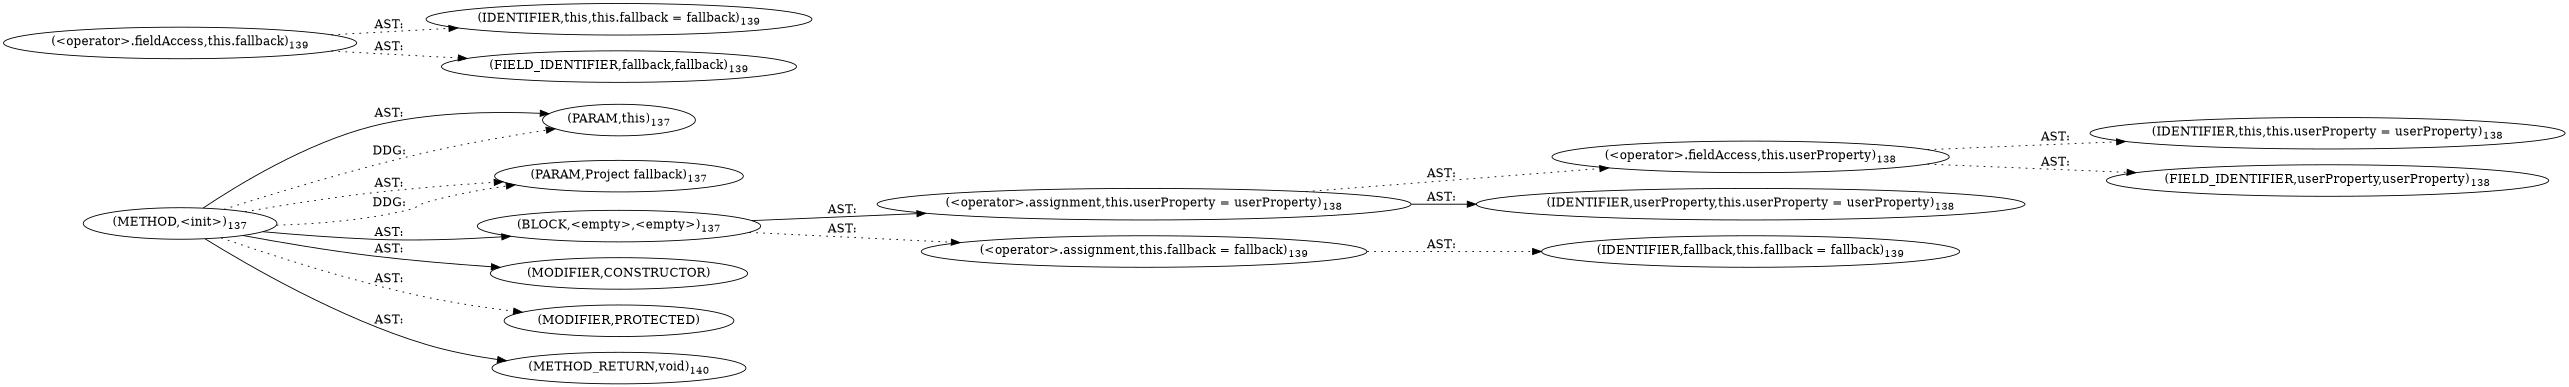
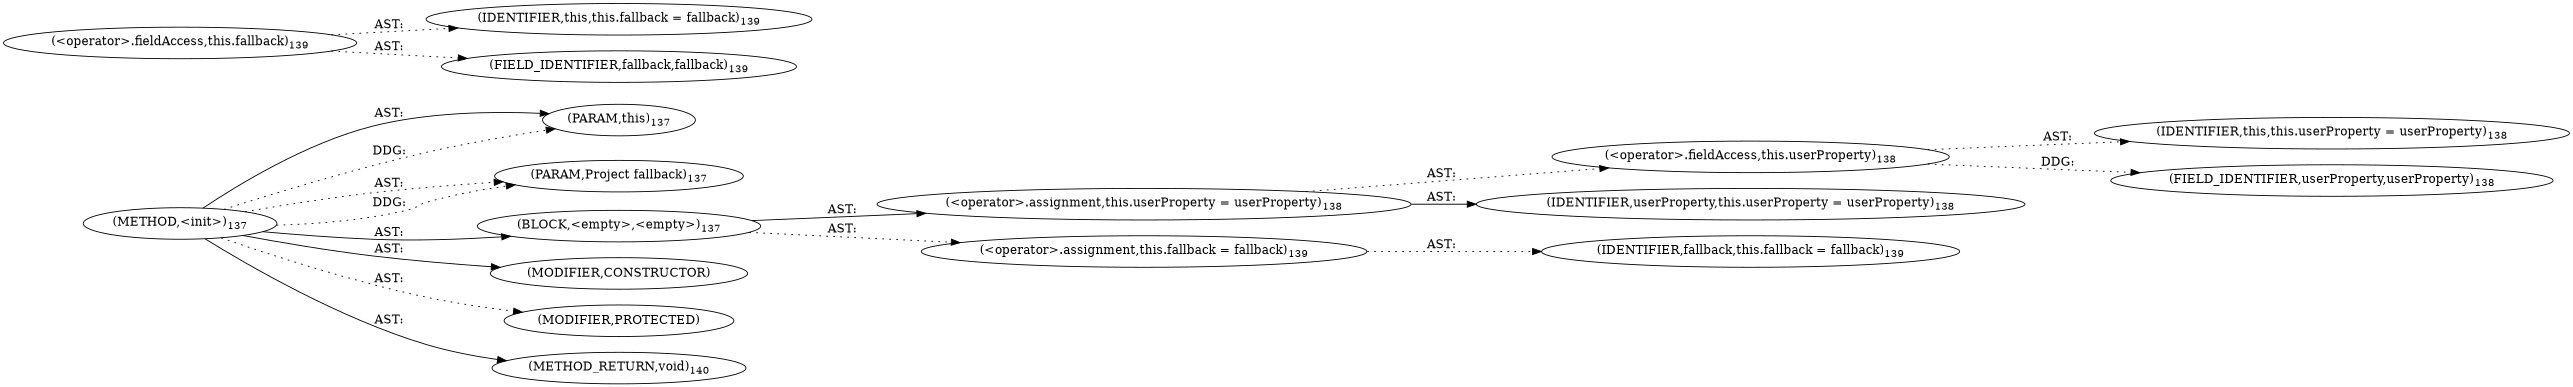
(2058, 163) -> (2060, 163)
